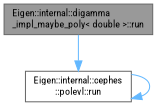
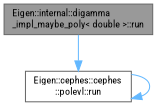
(78, 87) -> (78, 87)
